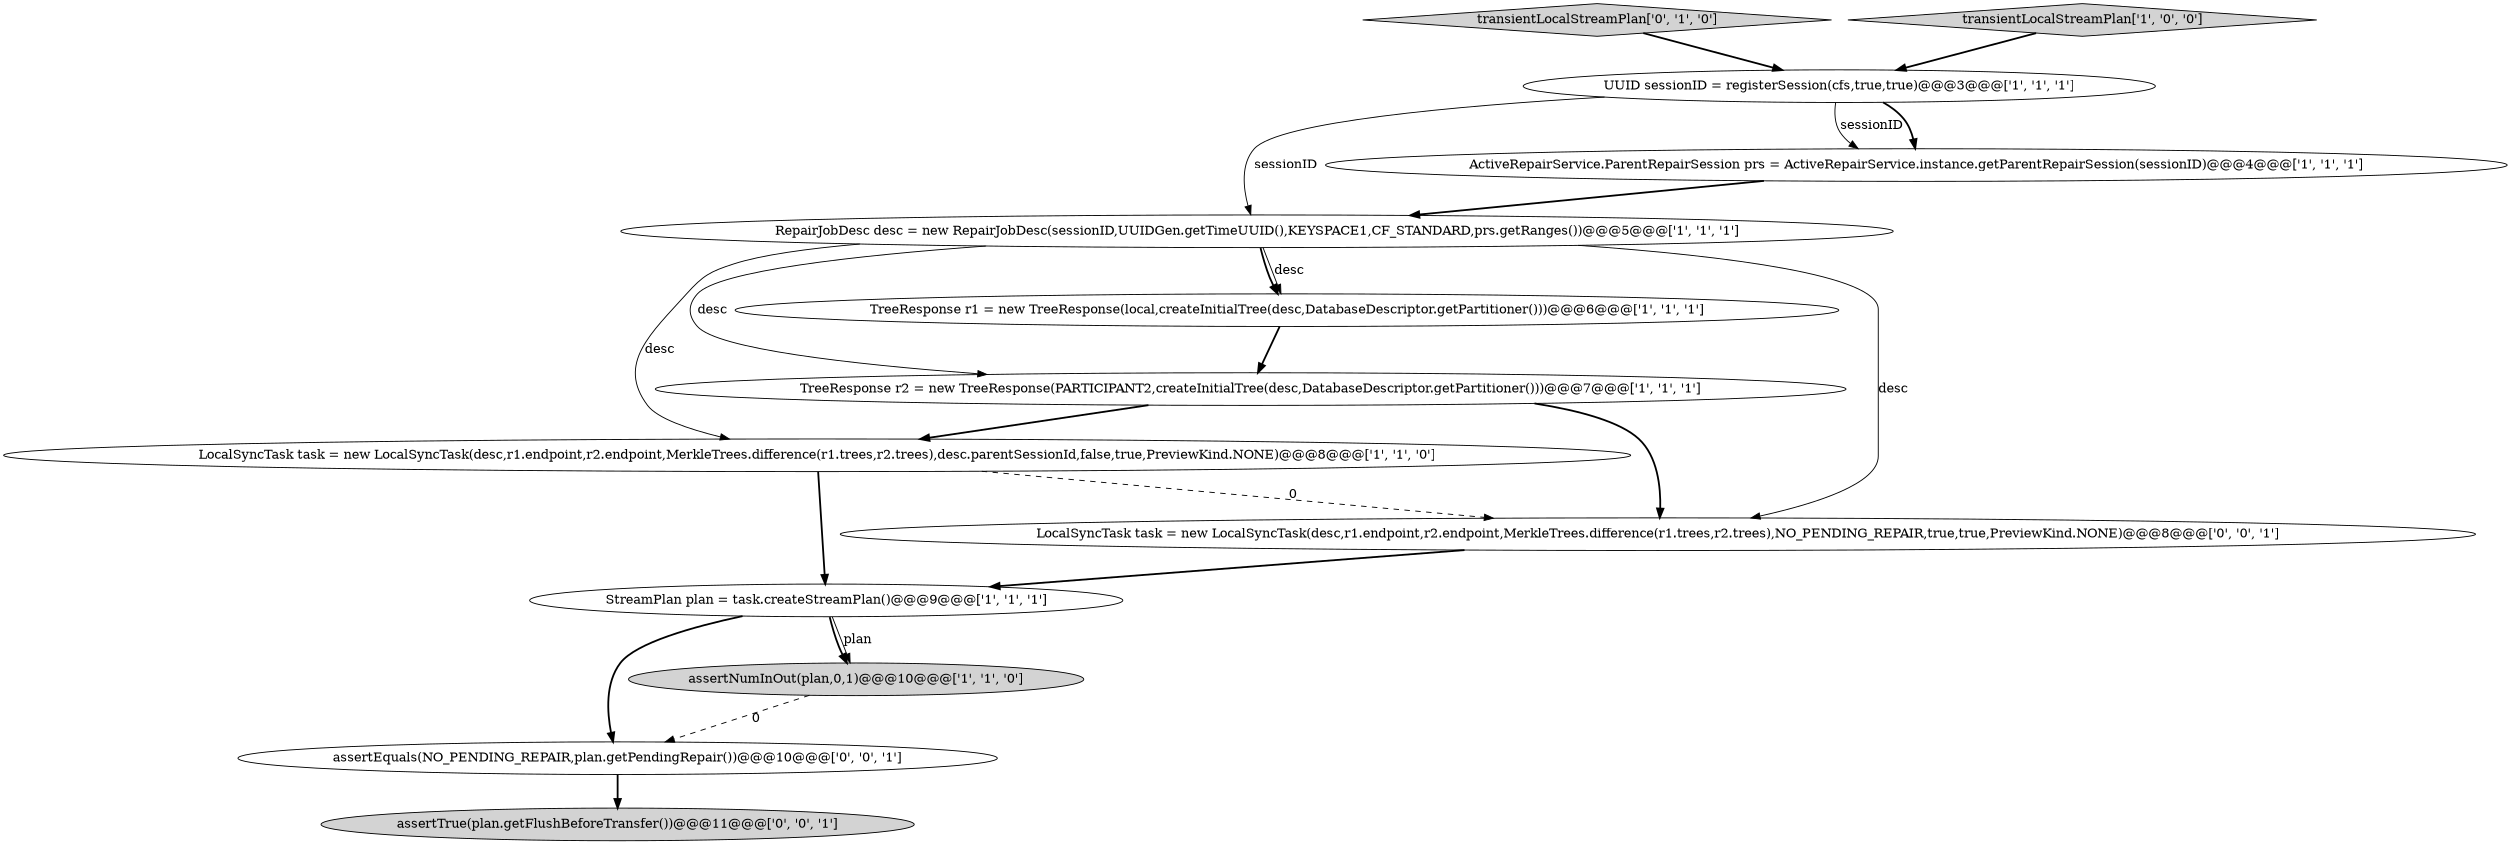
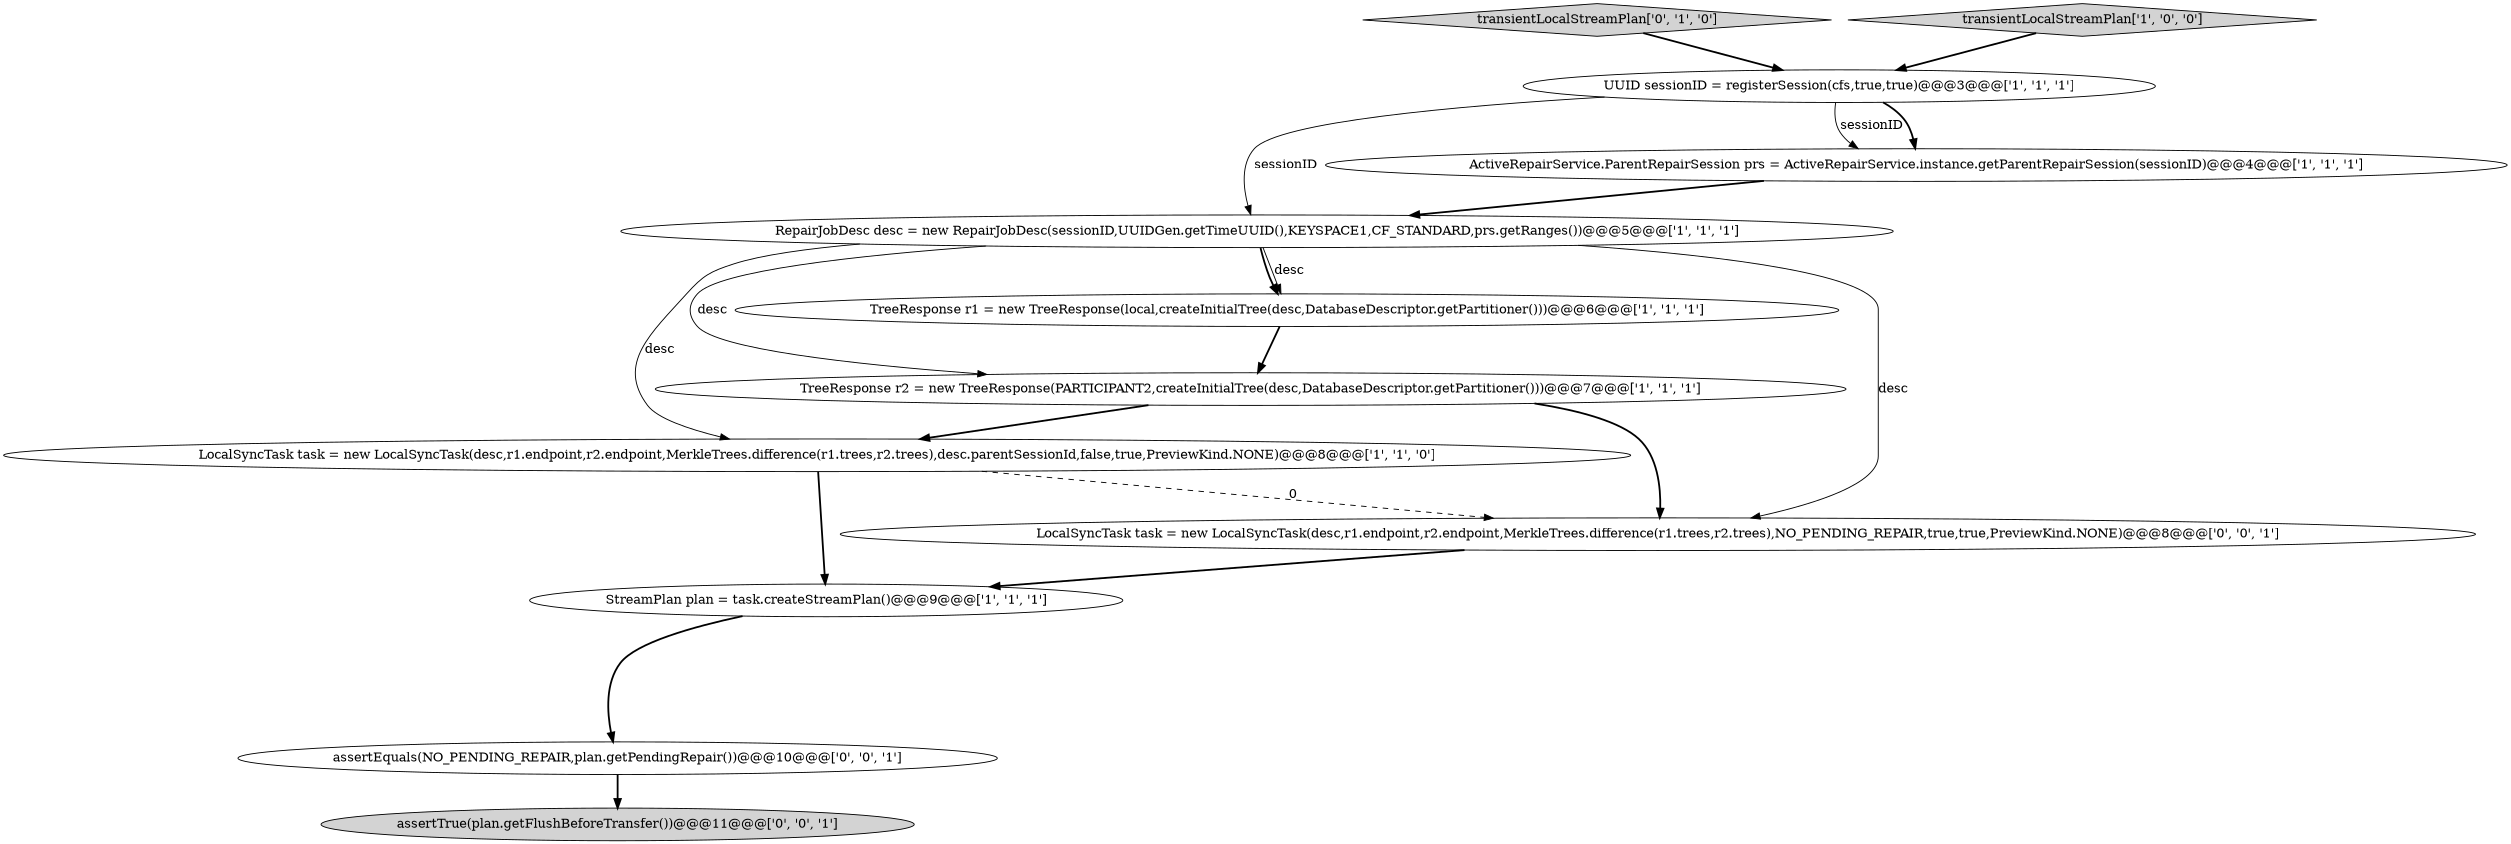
(856, 679) -> none
